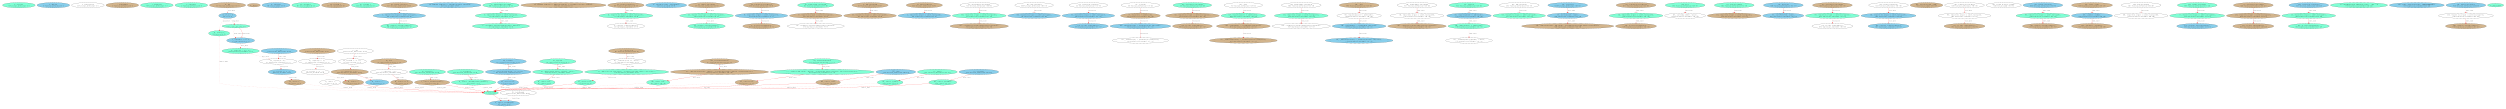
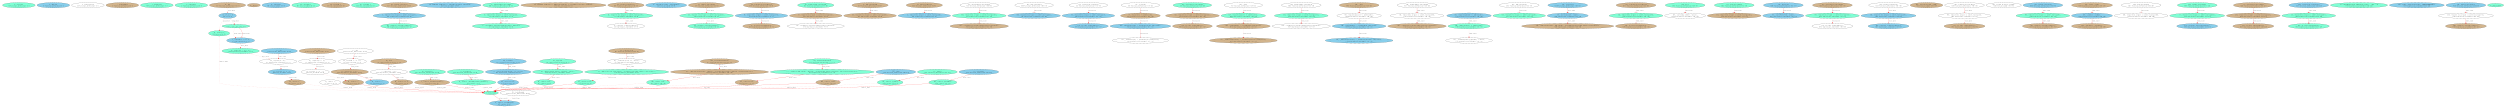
(1469, 5) -> none
